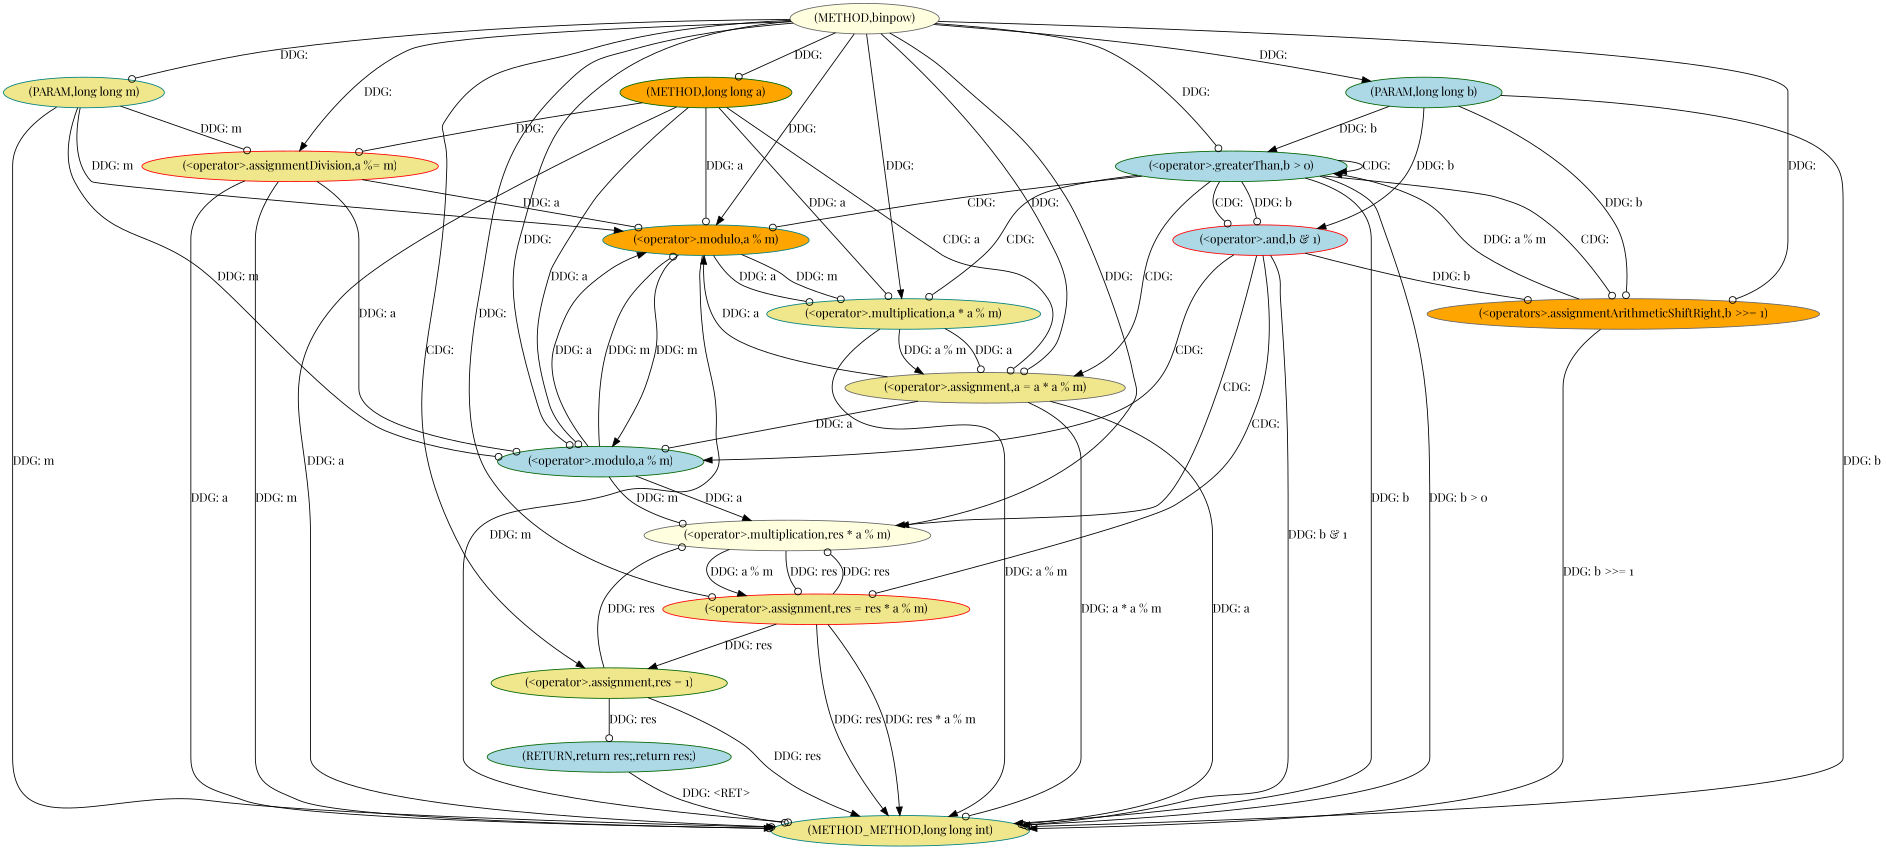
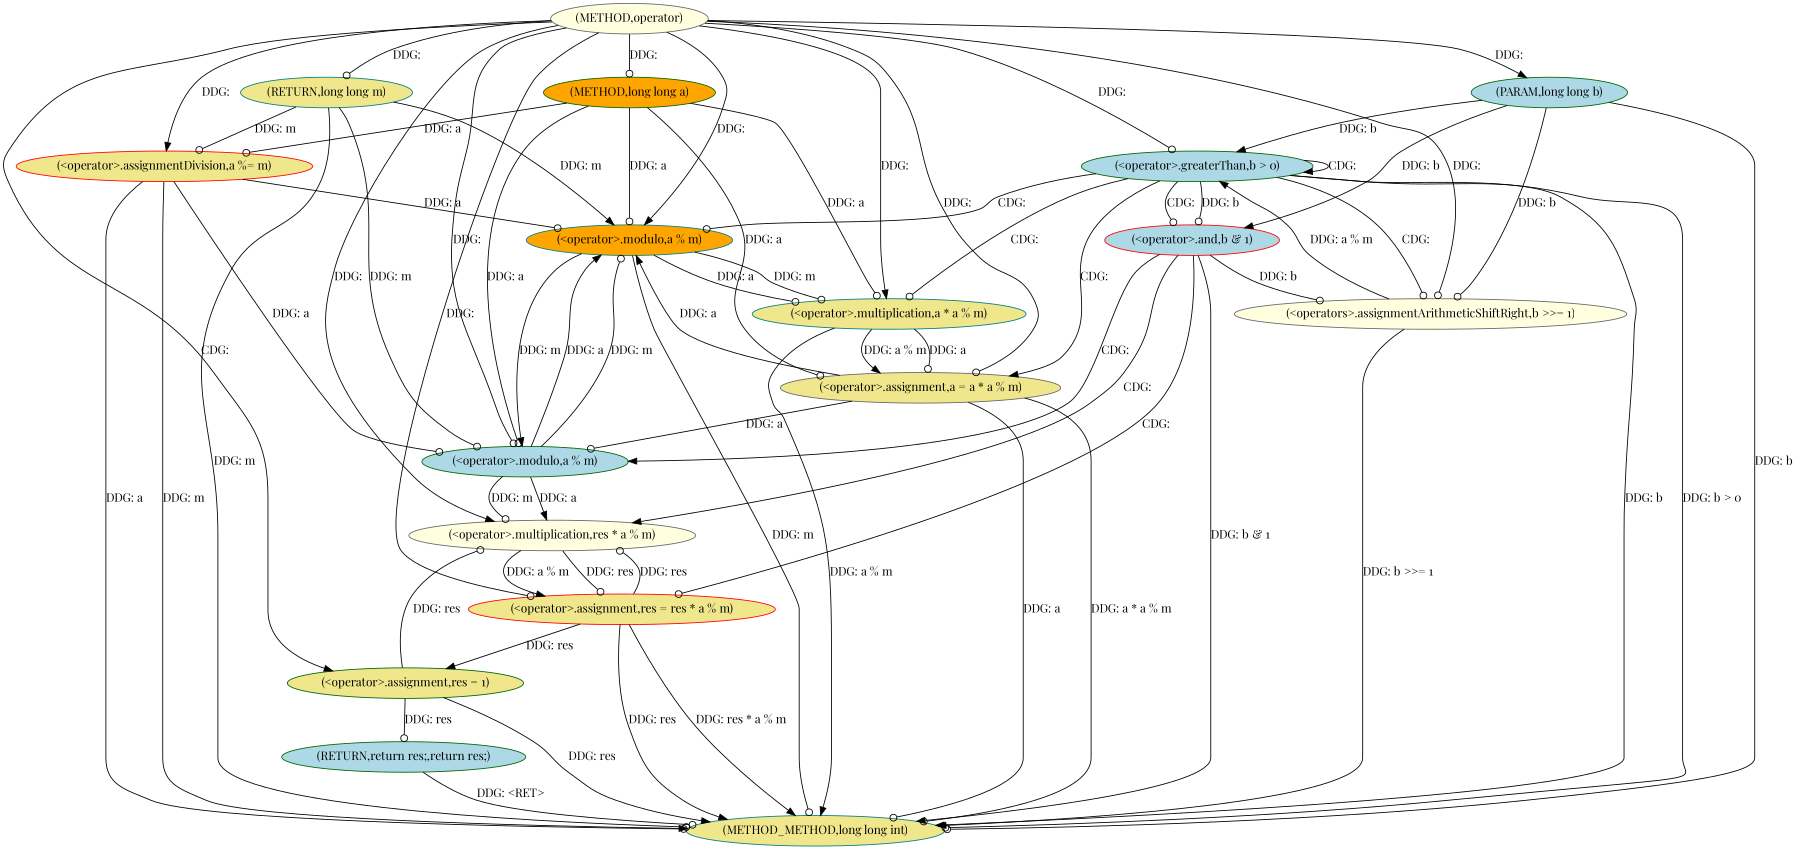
(865, 19) -> (629, 19)
(84, 92) -> (327, 92)
(532, 129) -> (443, 129)
(961, 240) -> (764, 240)
(1623, 314) -> (1431, 314)
(310, 563) -> none
